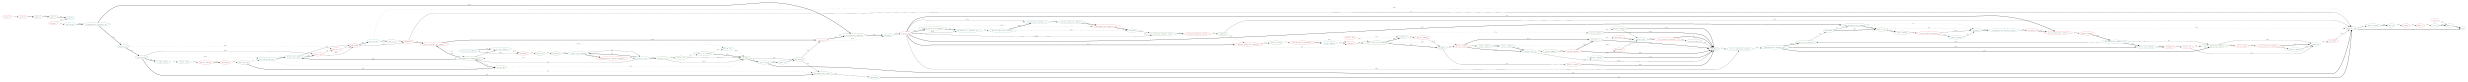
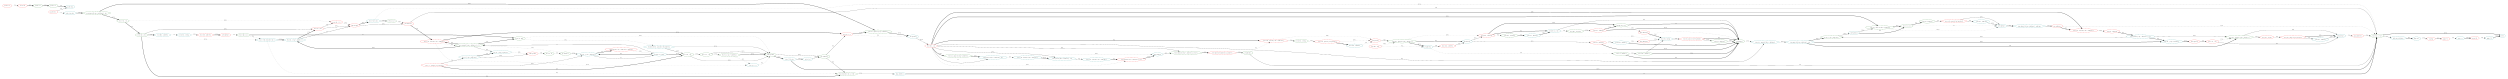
(2442, 25) -> (2467, 38)
none -> (659, 47)
none -> (434, 65)
